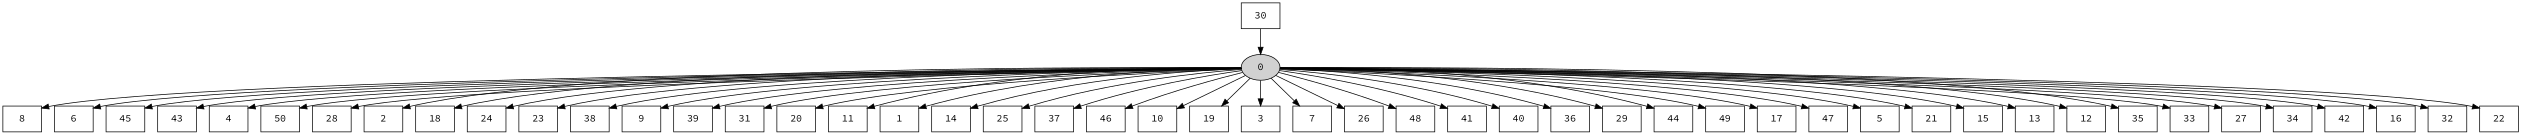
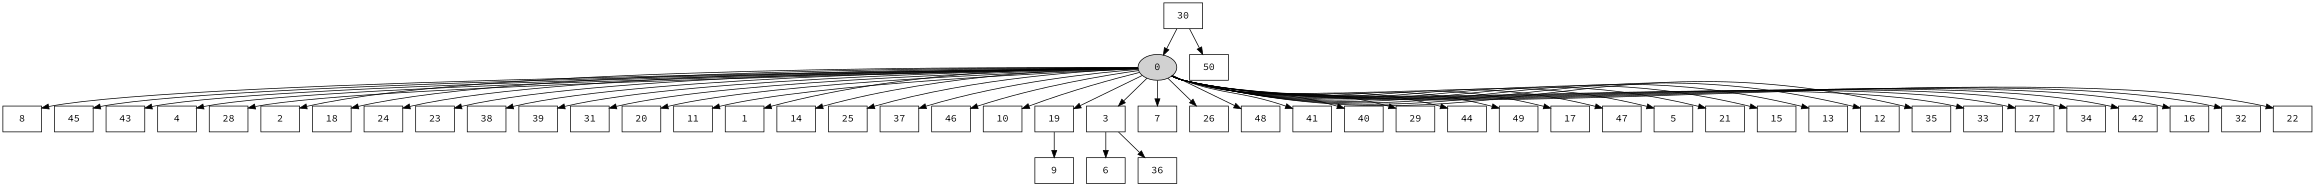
(670, 77) -> (1106, 141)
(954, 78) -> (1054, 141)
(774, 79) -> (1194, 38)
(1413, 80) -> (1129, 142)
